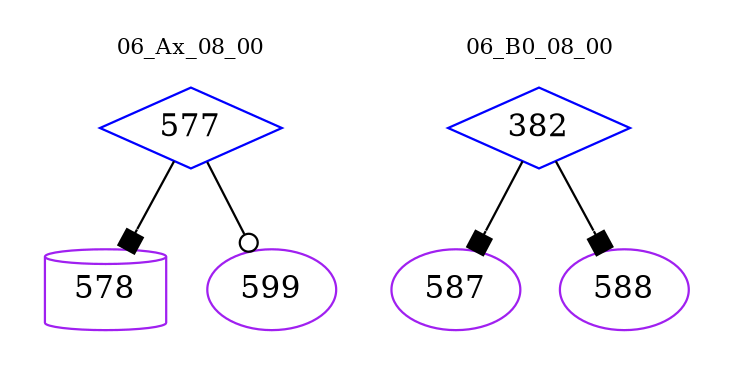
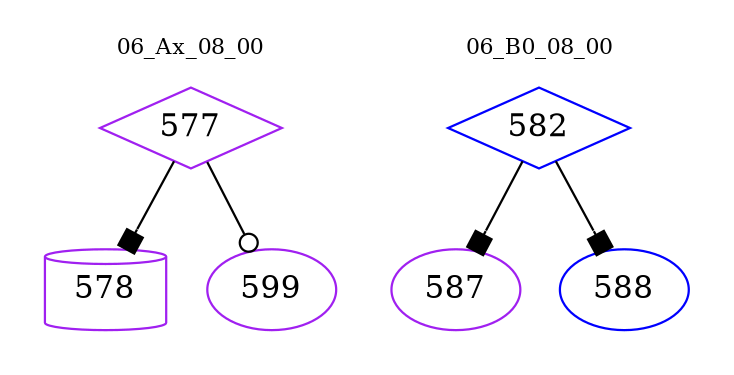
(191, 128) -> (191, 128)
(539, 128) -> (539, 128)
(624, 290) -> (624, 290)
